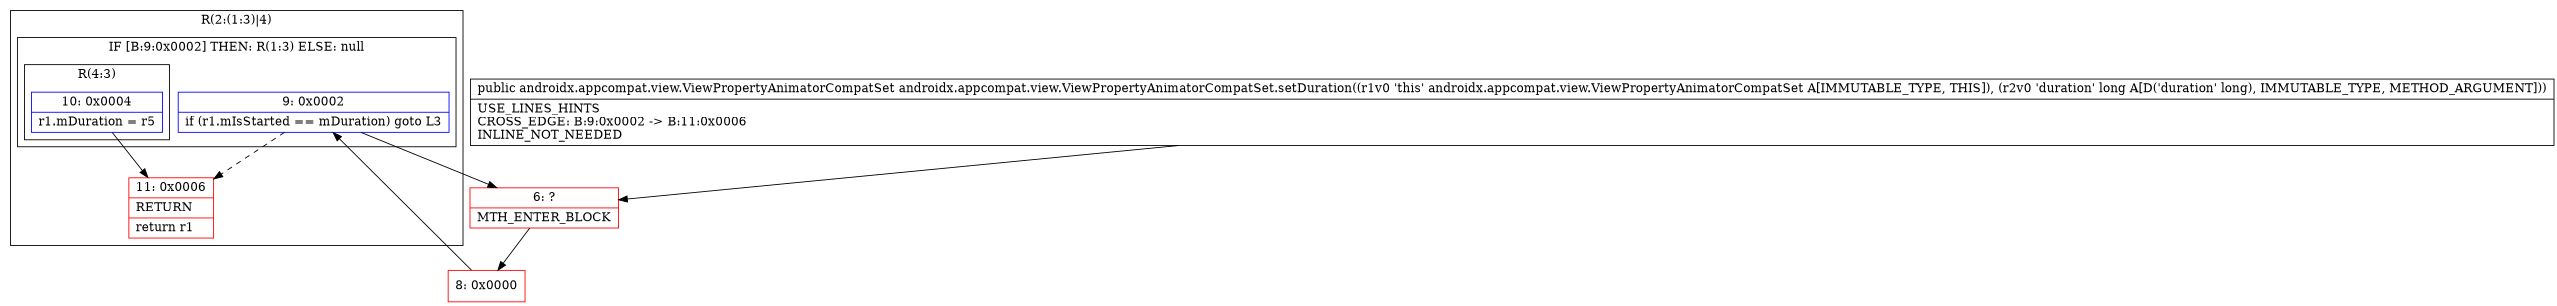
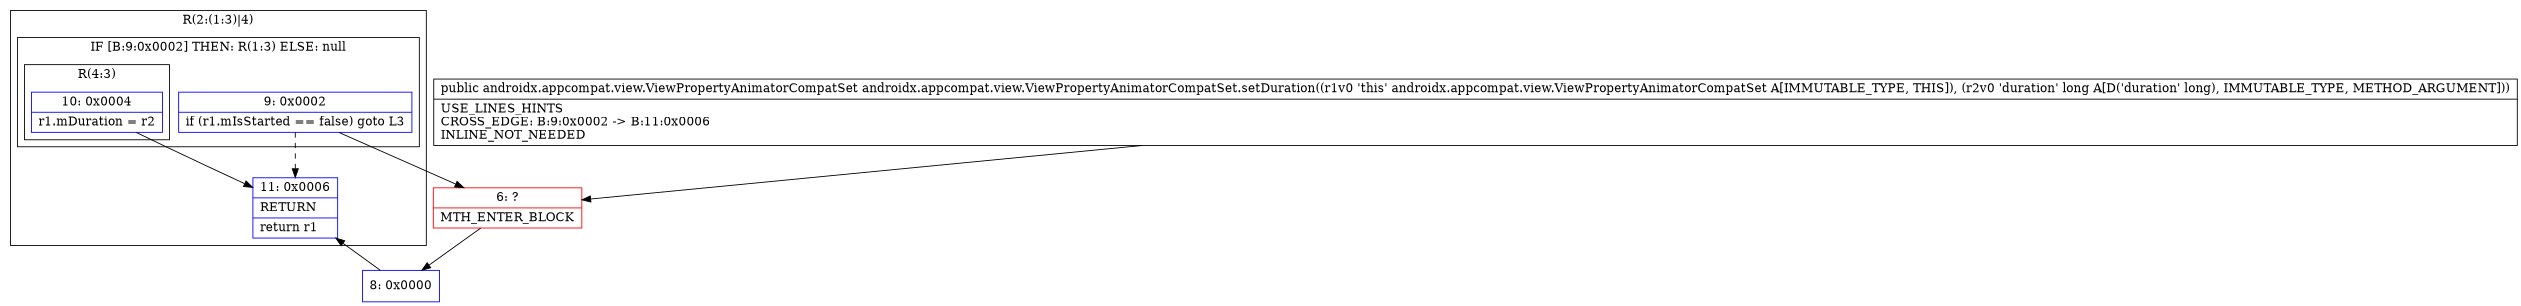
(97, 122) -> (97, 122)
(314, 122) -> (295, 122)
(405, 204) -> (362, 257)
(171, 208) -> (295, 208)
(487, 286) -> (401, 286)
